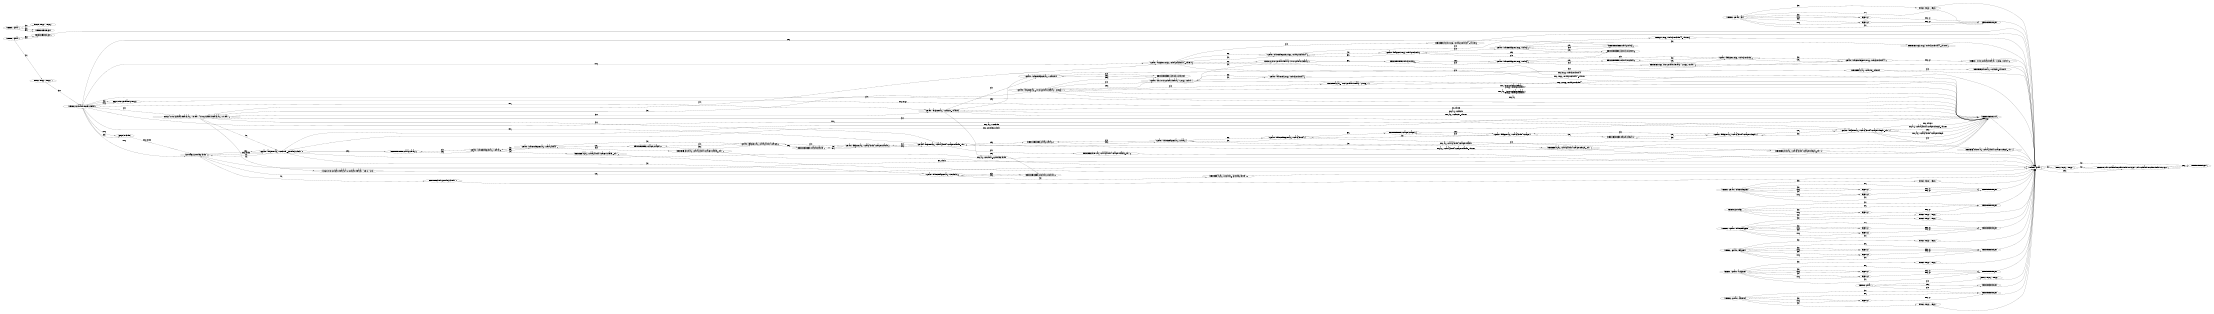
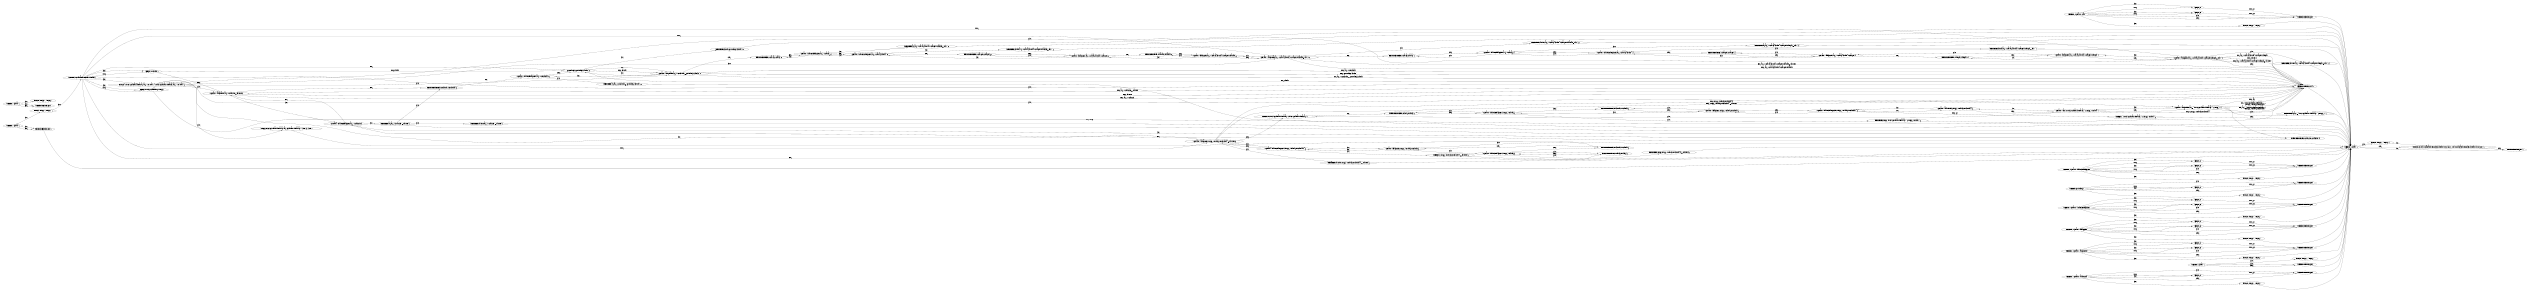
(513, 104) -> (190, 81)
none -> (1901, 112)
(992, 174) -> (418, 106)
